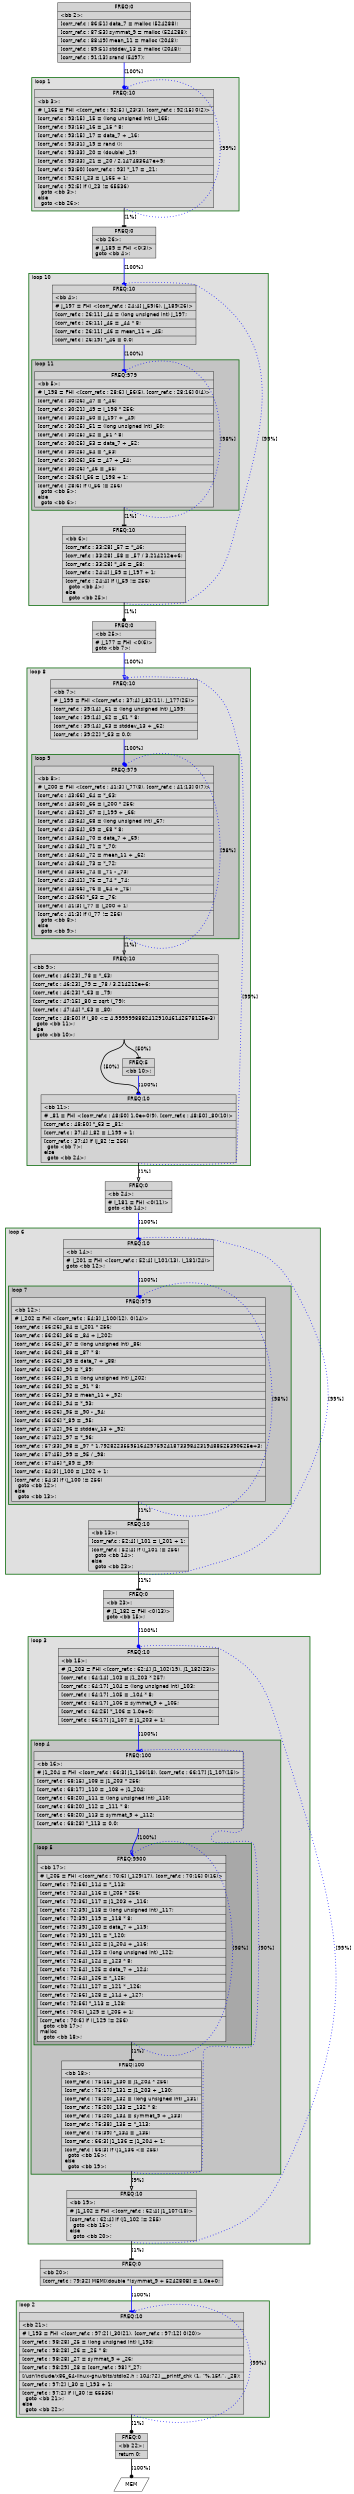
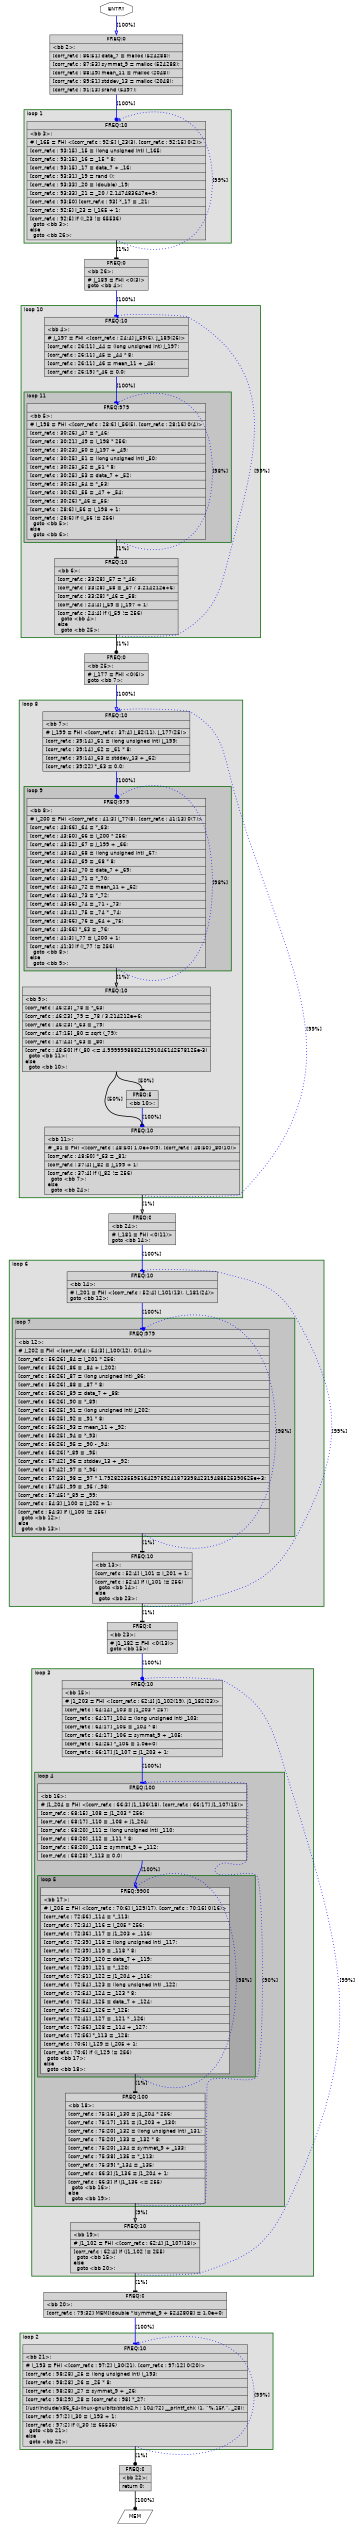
none -> (116, 9)
(49, 2032) -> (49, 2064)
